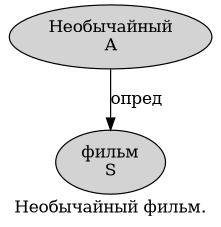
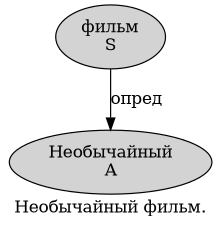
(111, 93) -> (111, 93)
